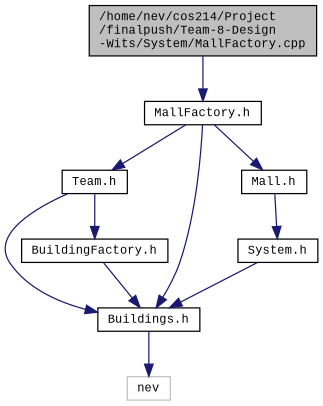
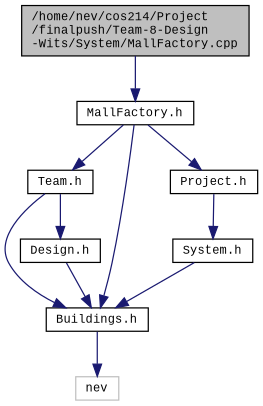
(274, 182) -> (214, 182)
(95, 251) -> (60, 251)
